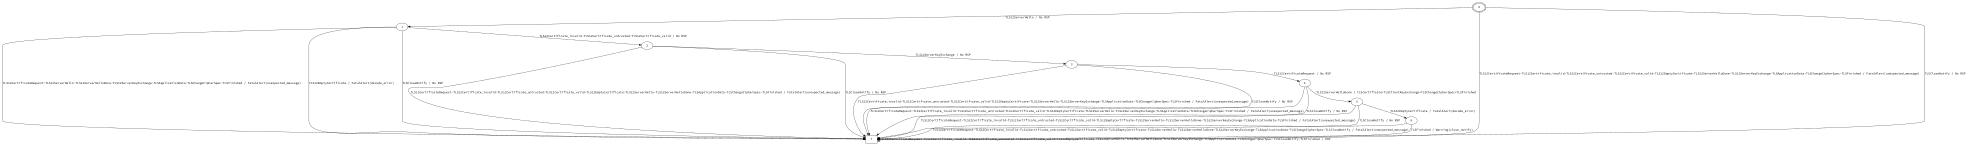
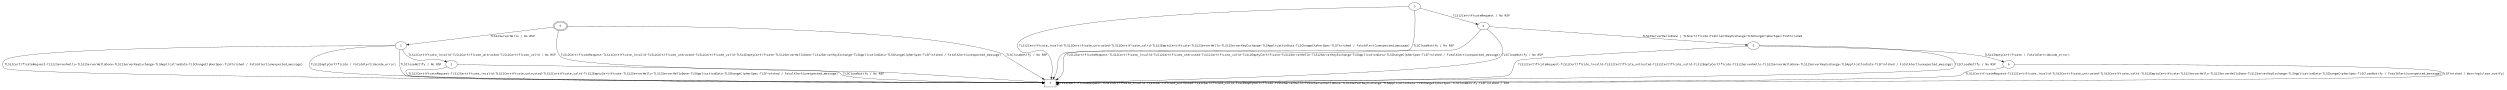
(858, 54) -> none
